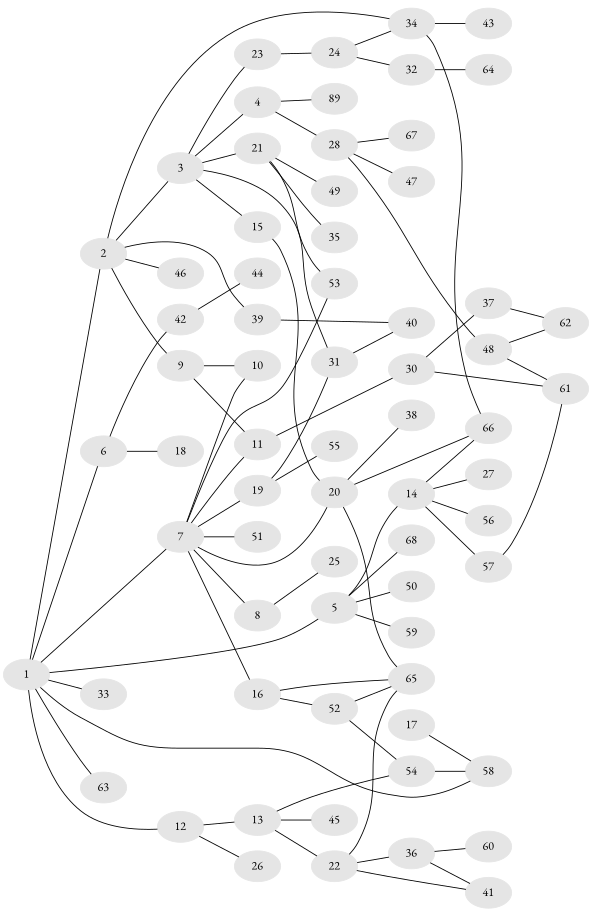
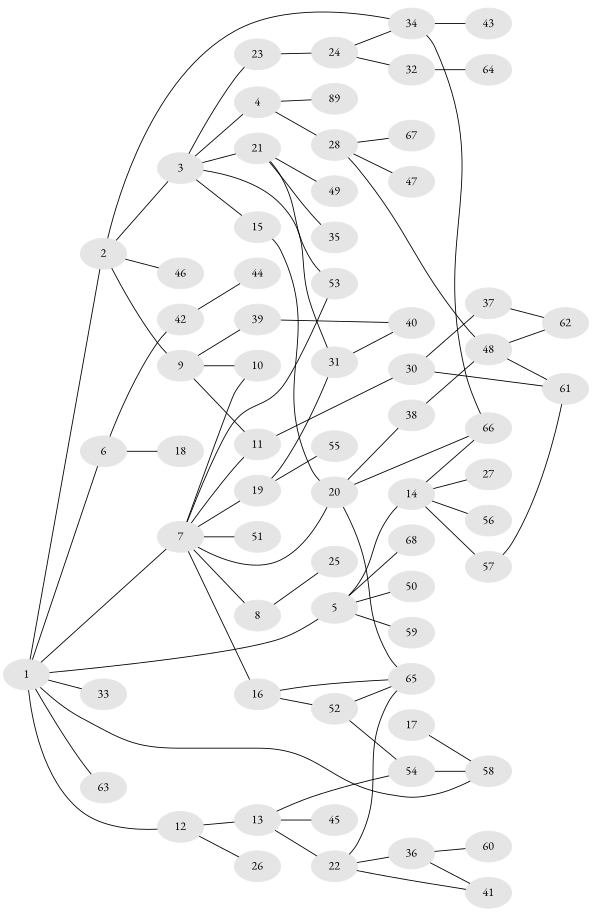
(199, 248) -> (219, 343)
none -> (450, 382)
